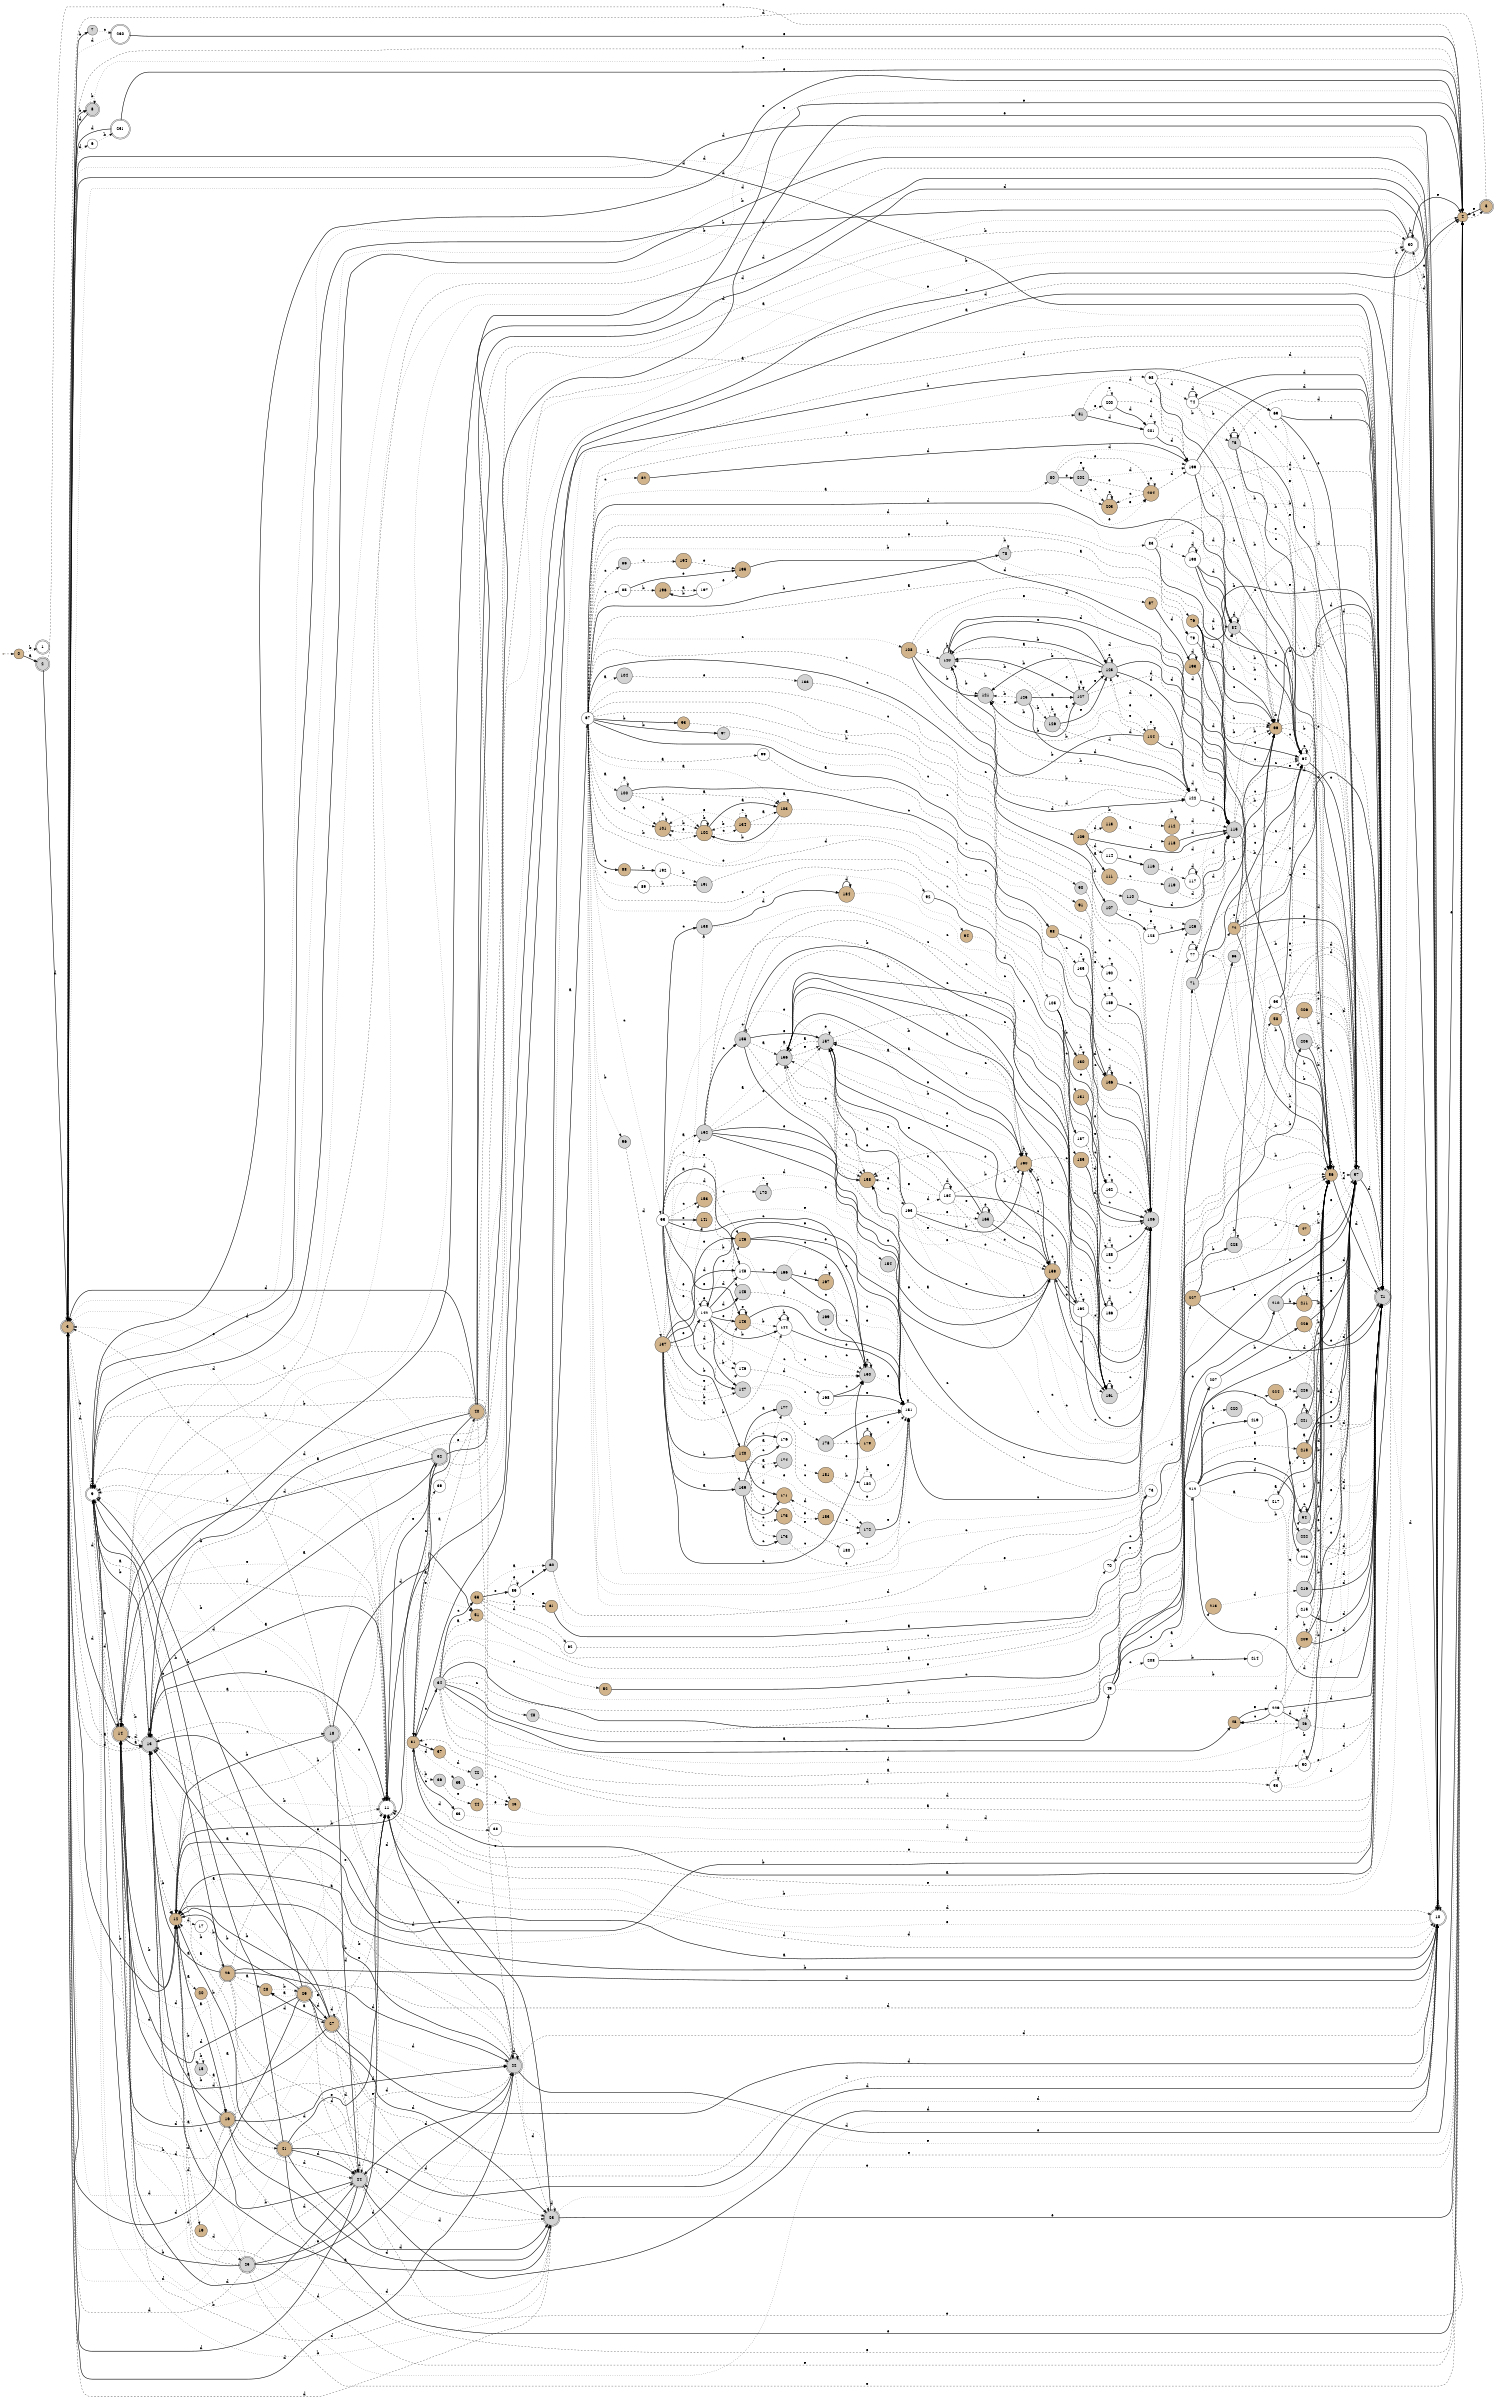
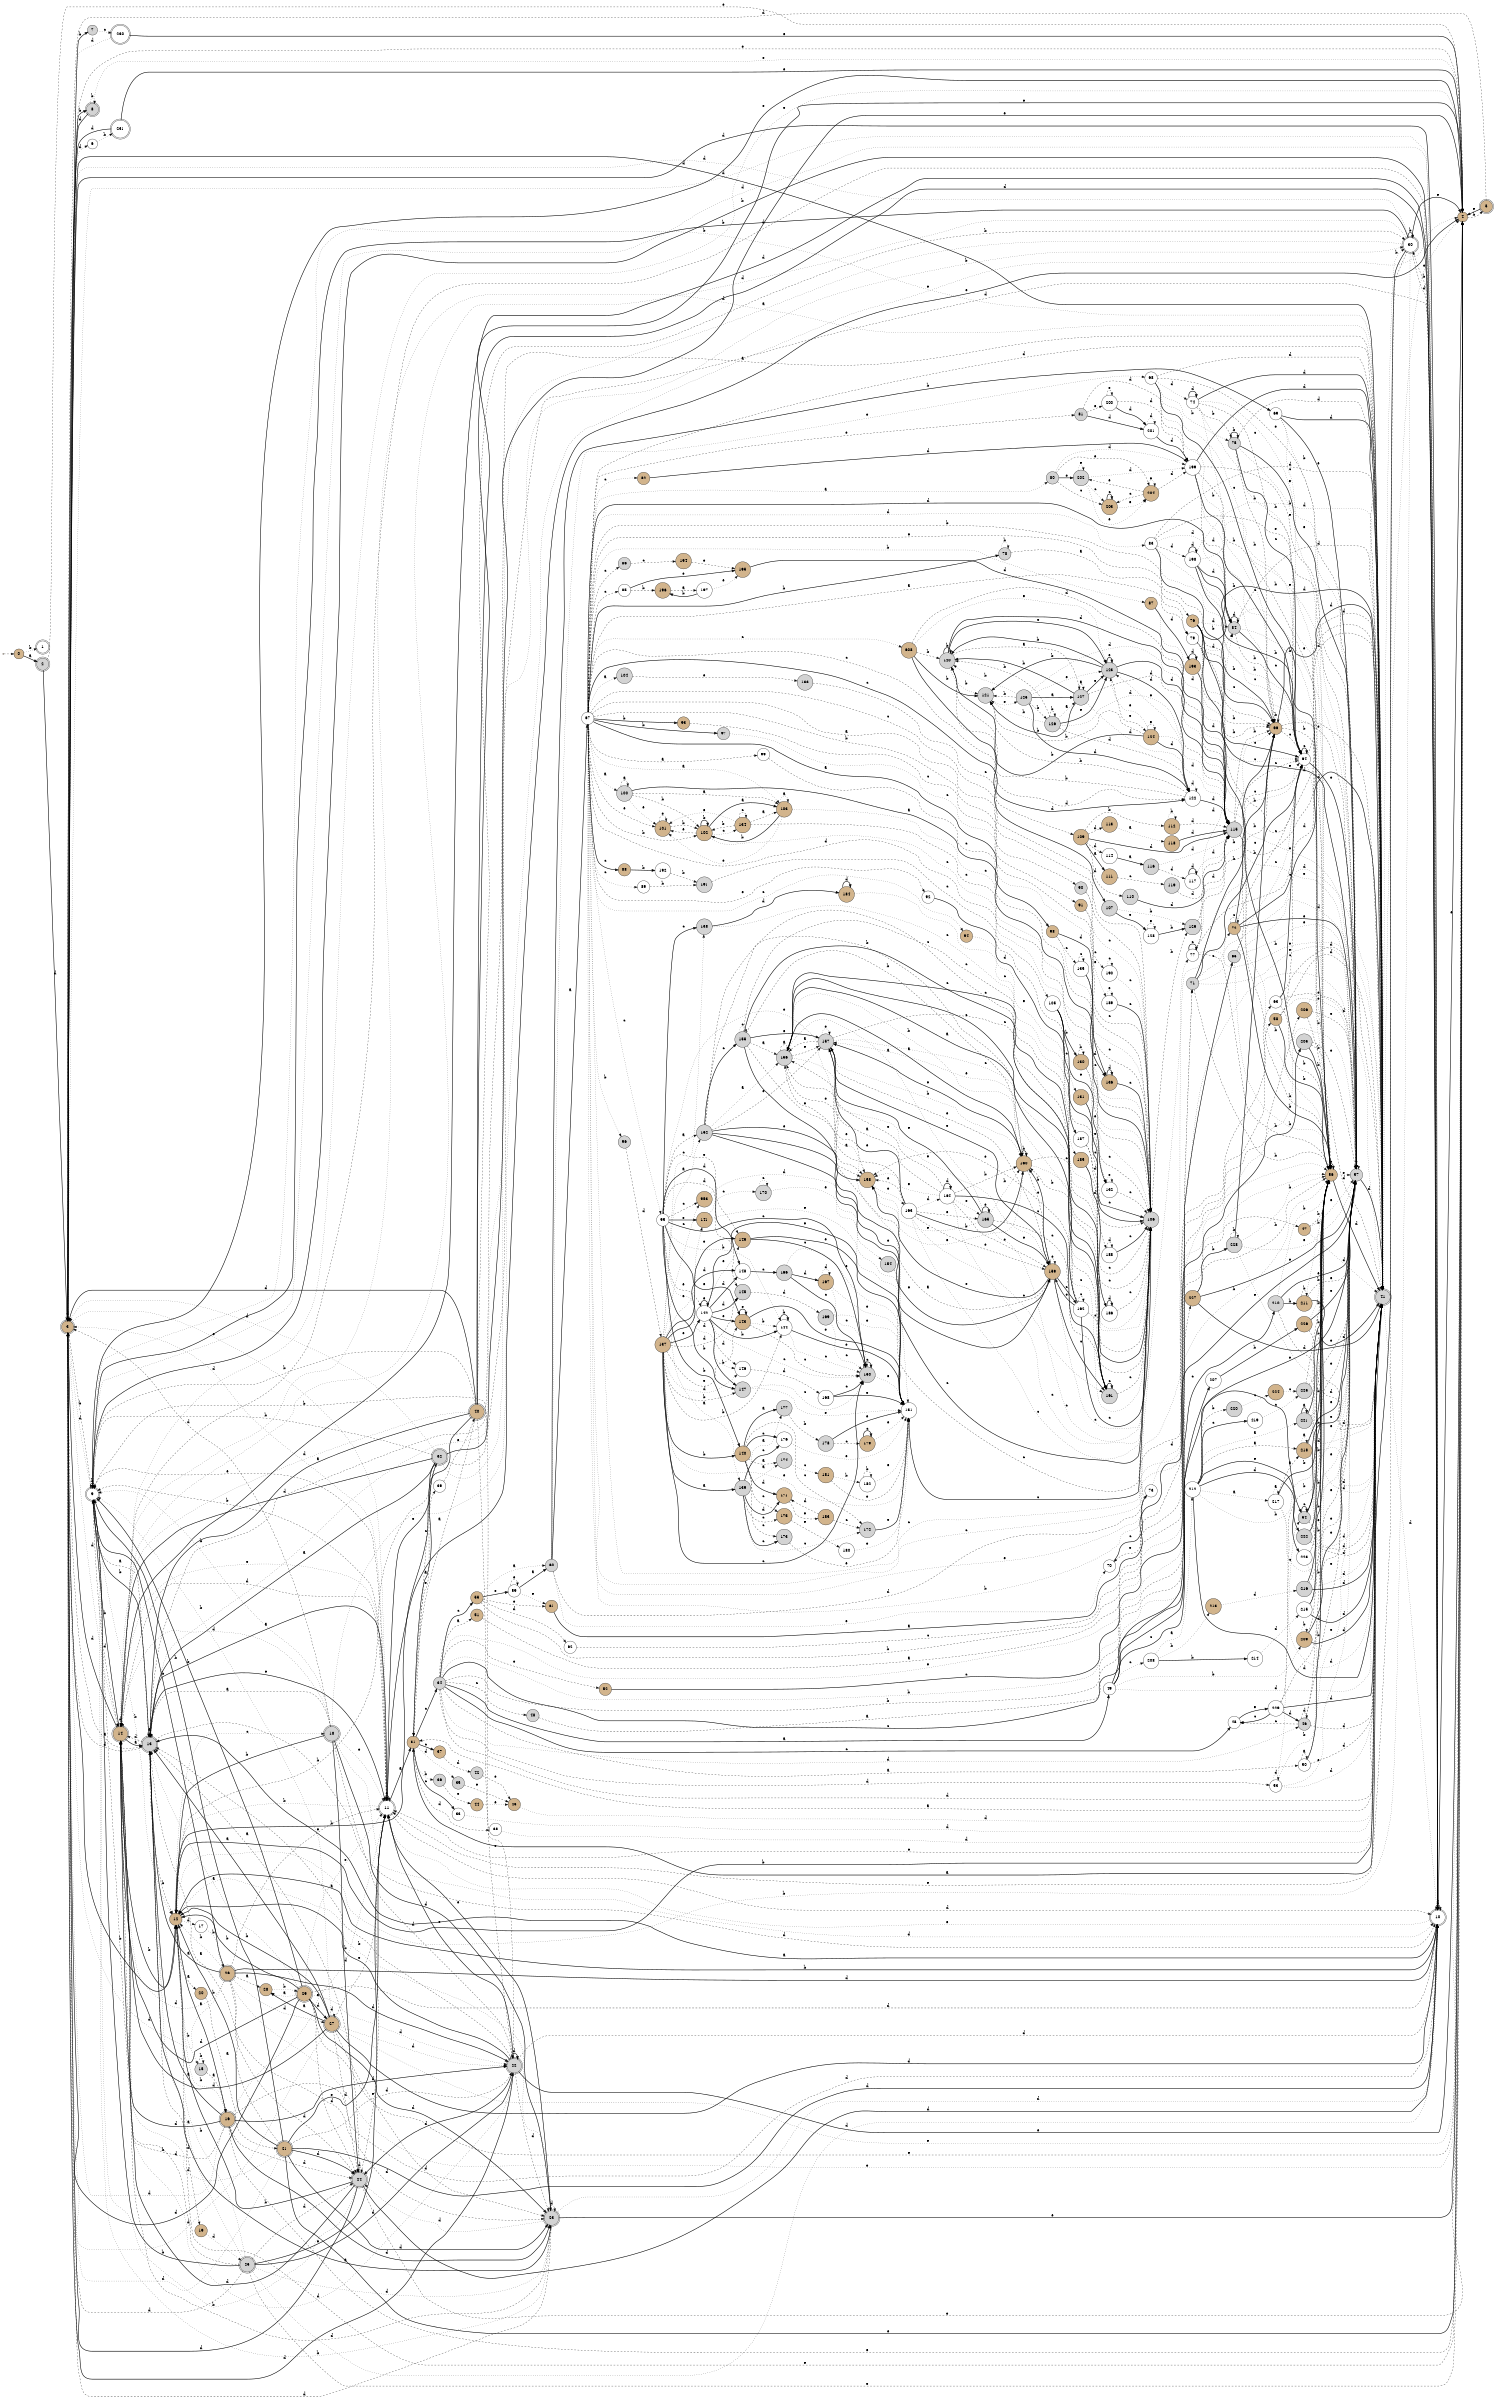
(1116, 294) -> (400, 1776)
(909, 650) -> (909, 650)
(909, 811) -> (909, 811)
(704, 1199) -> (704, 1199)
(385, 1599) -> (477, 1952)
(1234, 1722) -> (1234, 1722)
(421, 1772) -> (421, 1772)
(407, 1773) -> (405, 2036)
